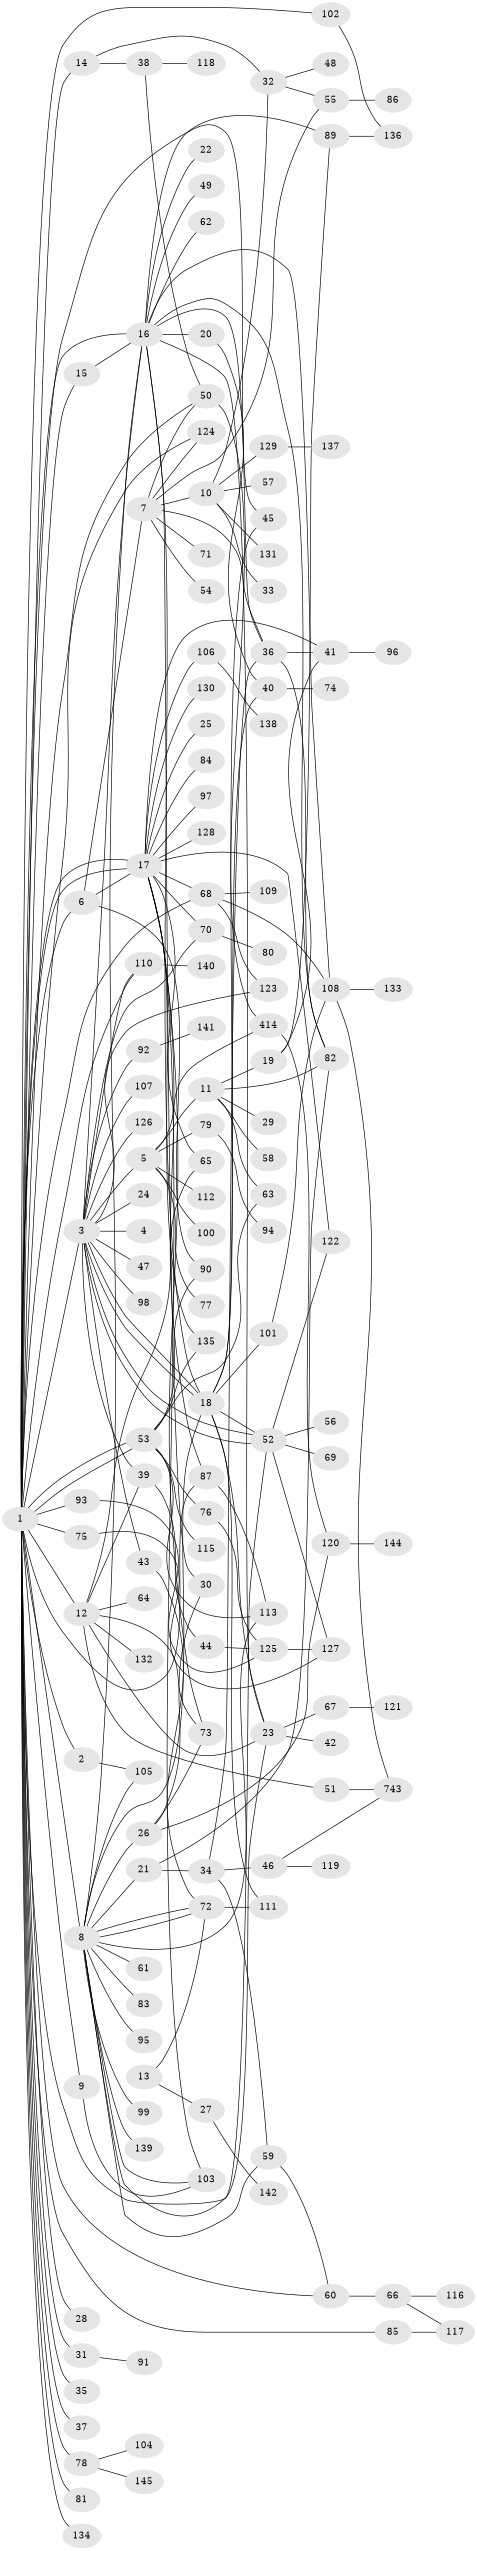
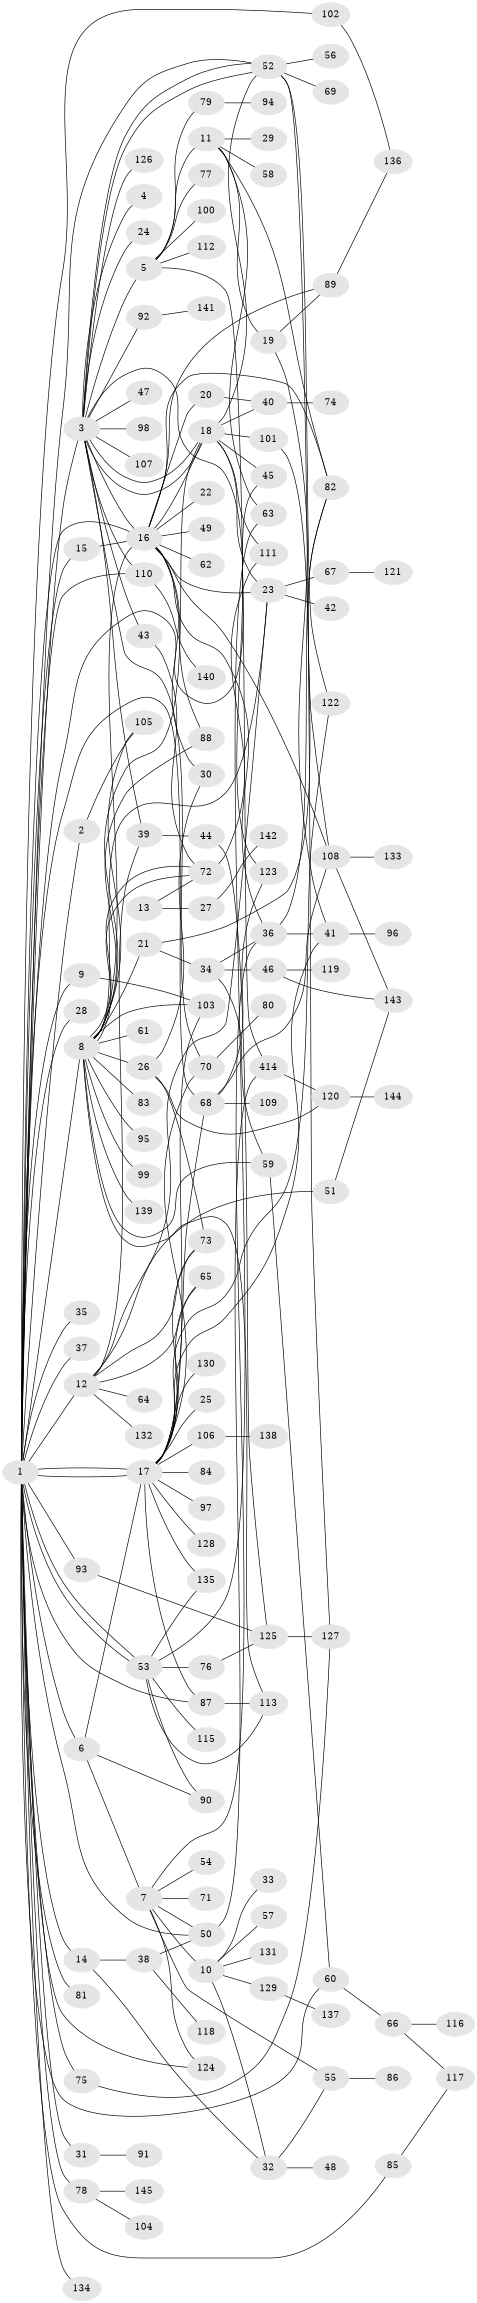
none -> (206, 739)
(393, 1790) -> (393, 1001)
